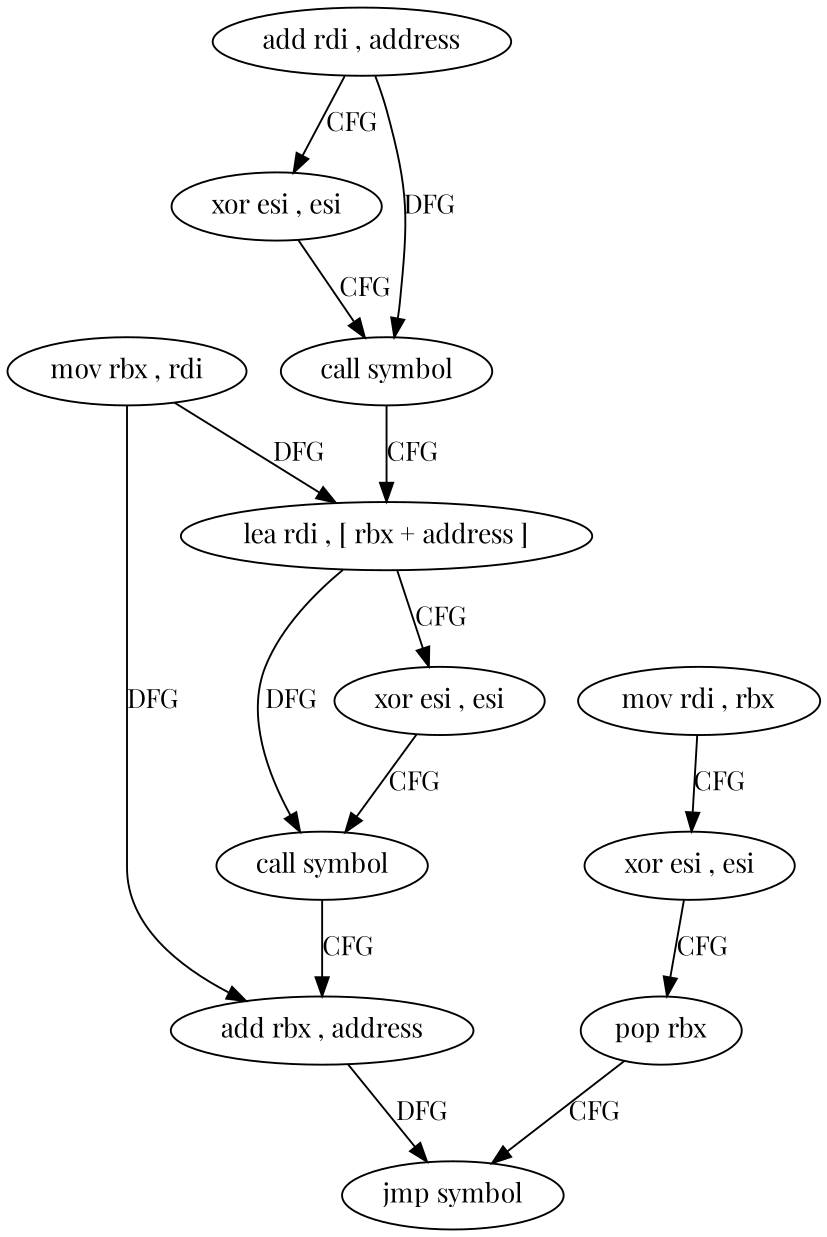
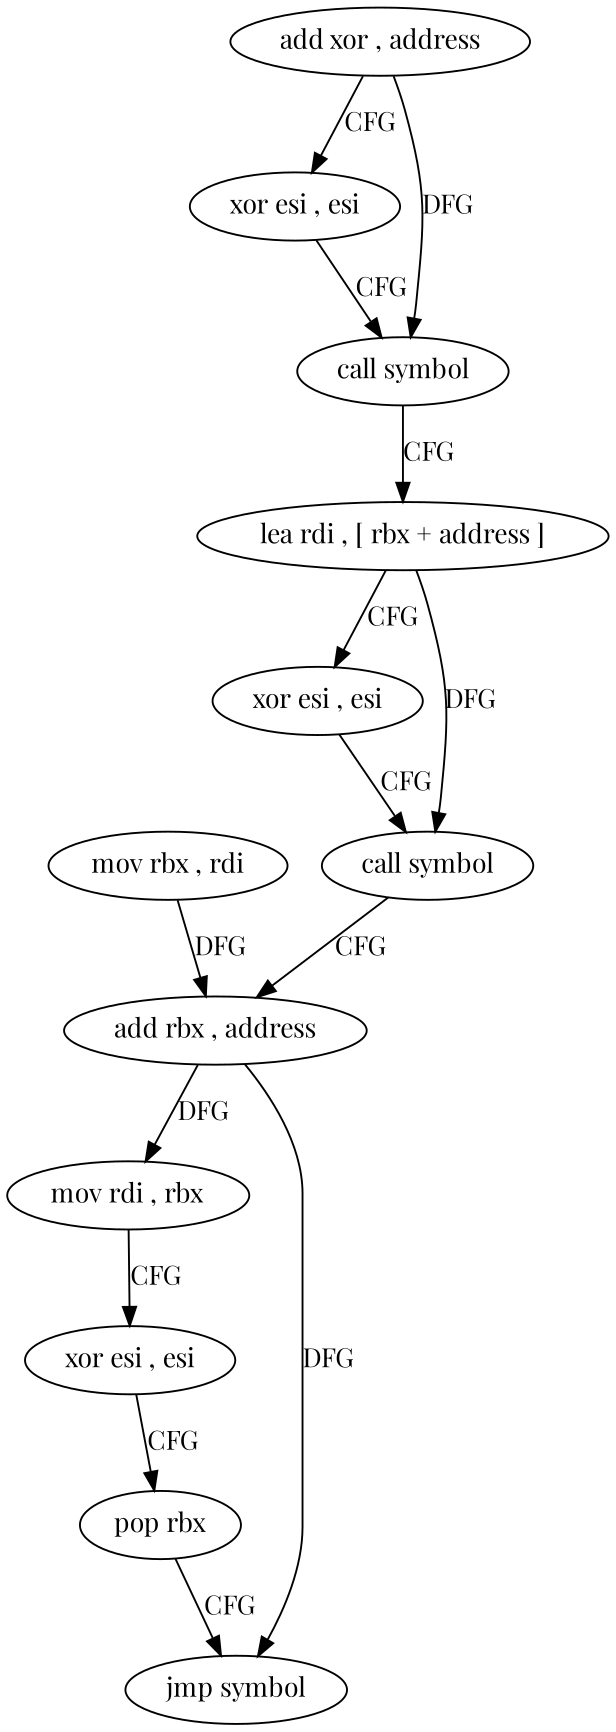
(362, 42) -> (380, 42)
(247, 448) -> none
none -> (176, 1105)
